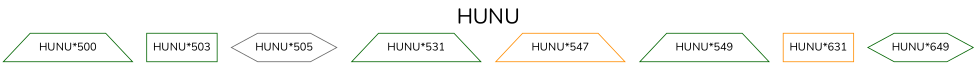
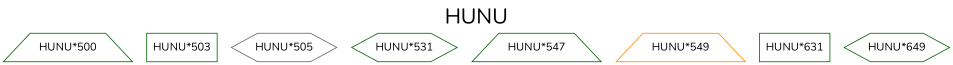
(416, 48) -> (404, 48)
(560, 48) -> (537, 48)
(704, 48) -> (681, 48)
(818, 48) -> (795, 48)
